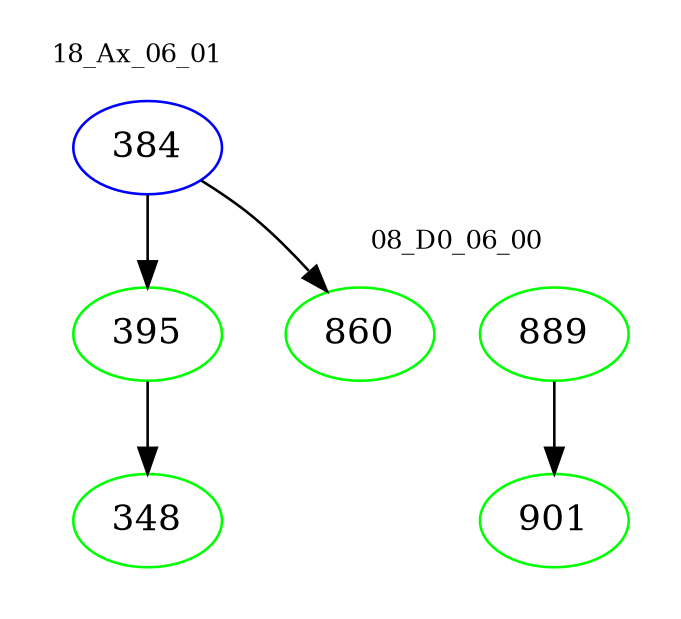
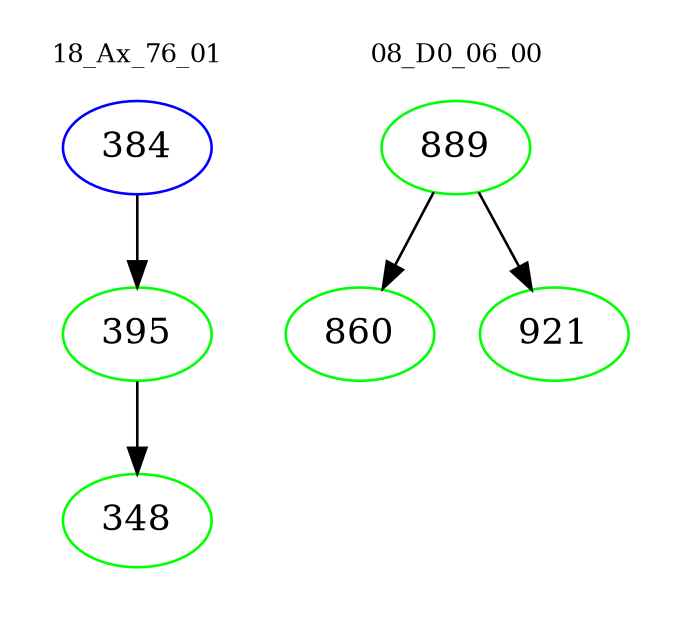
(137, 56) -> (137, 56)
(282, 243) -> (414, 229)
(554, 521) -> (554, 334)
